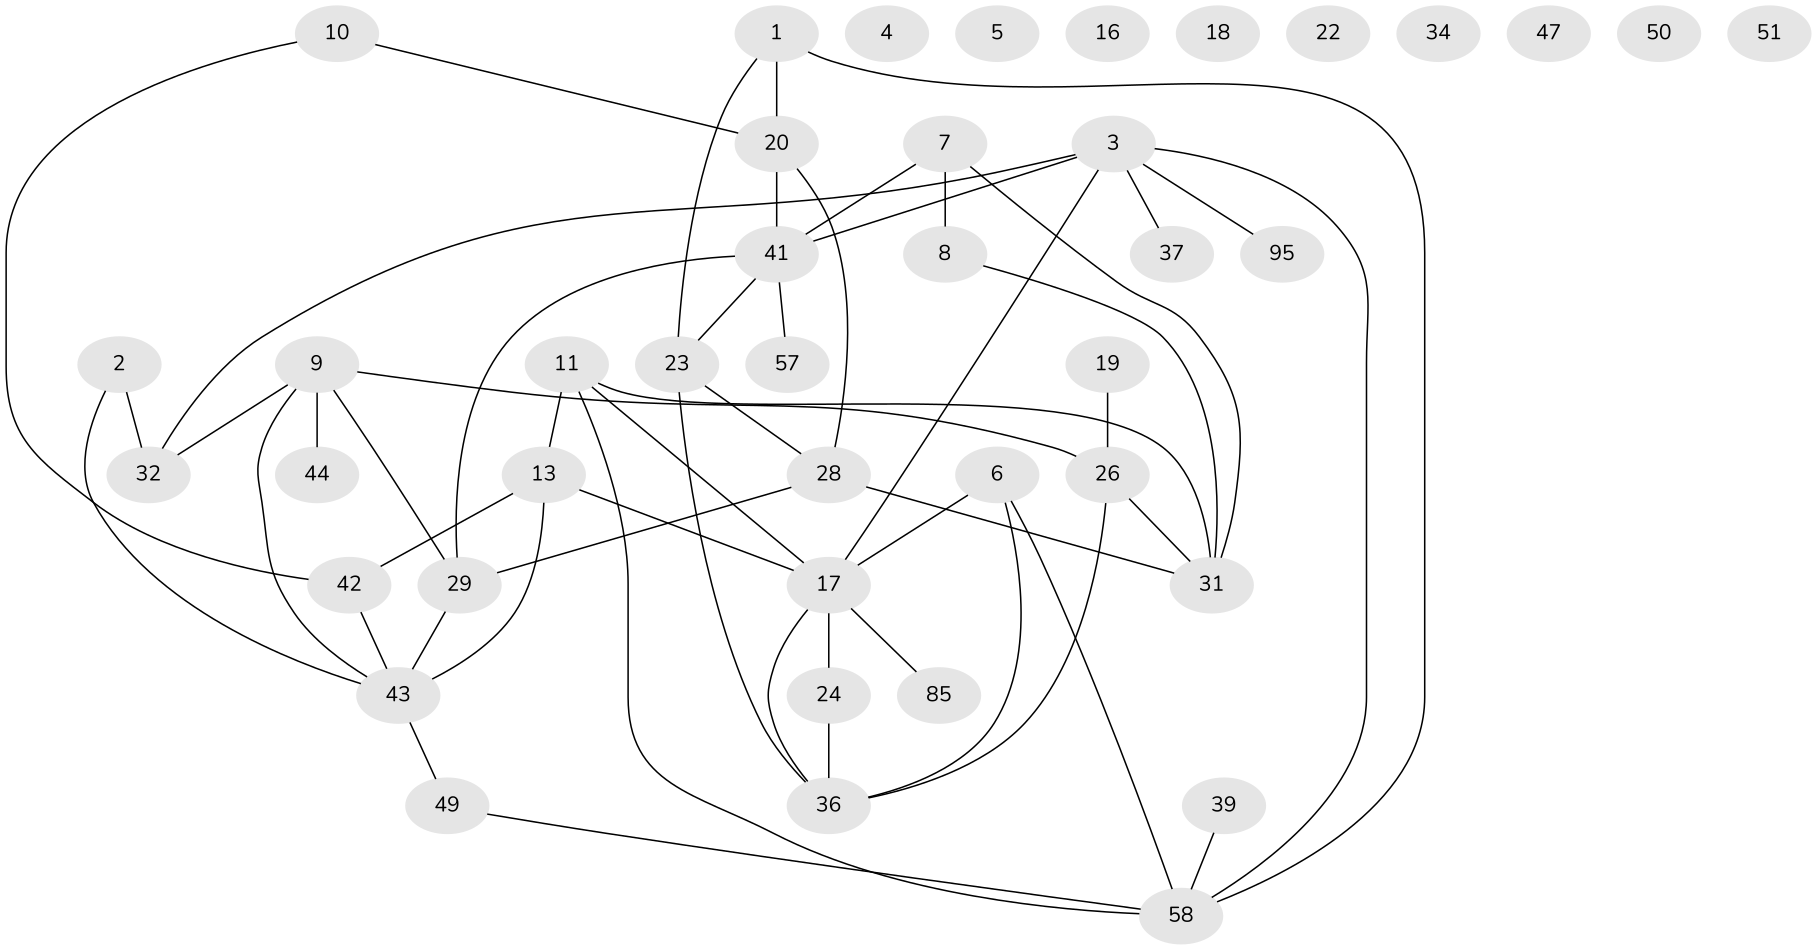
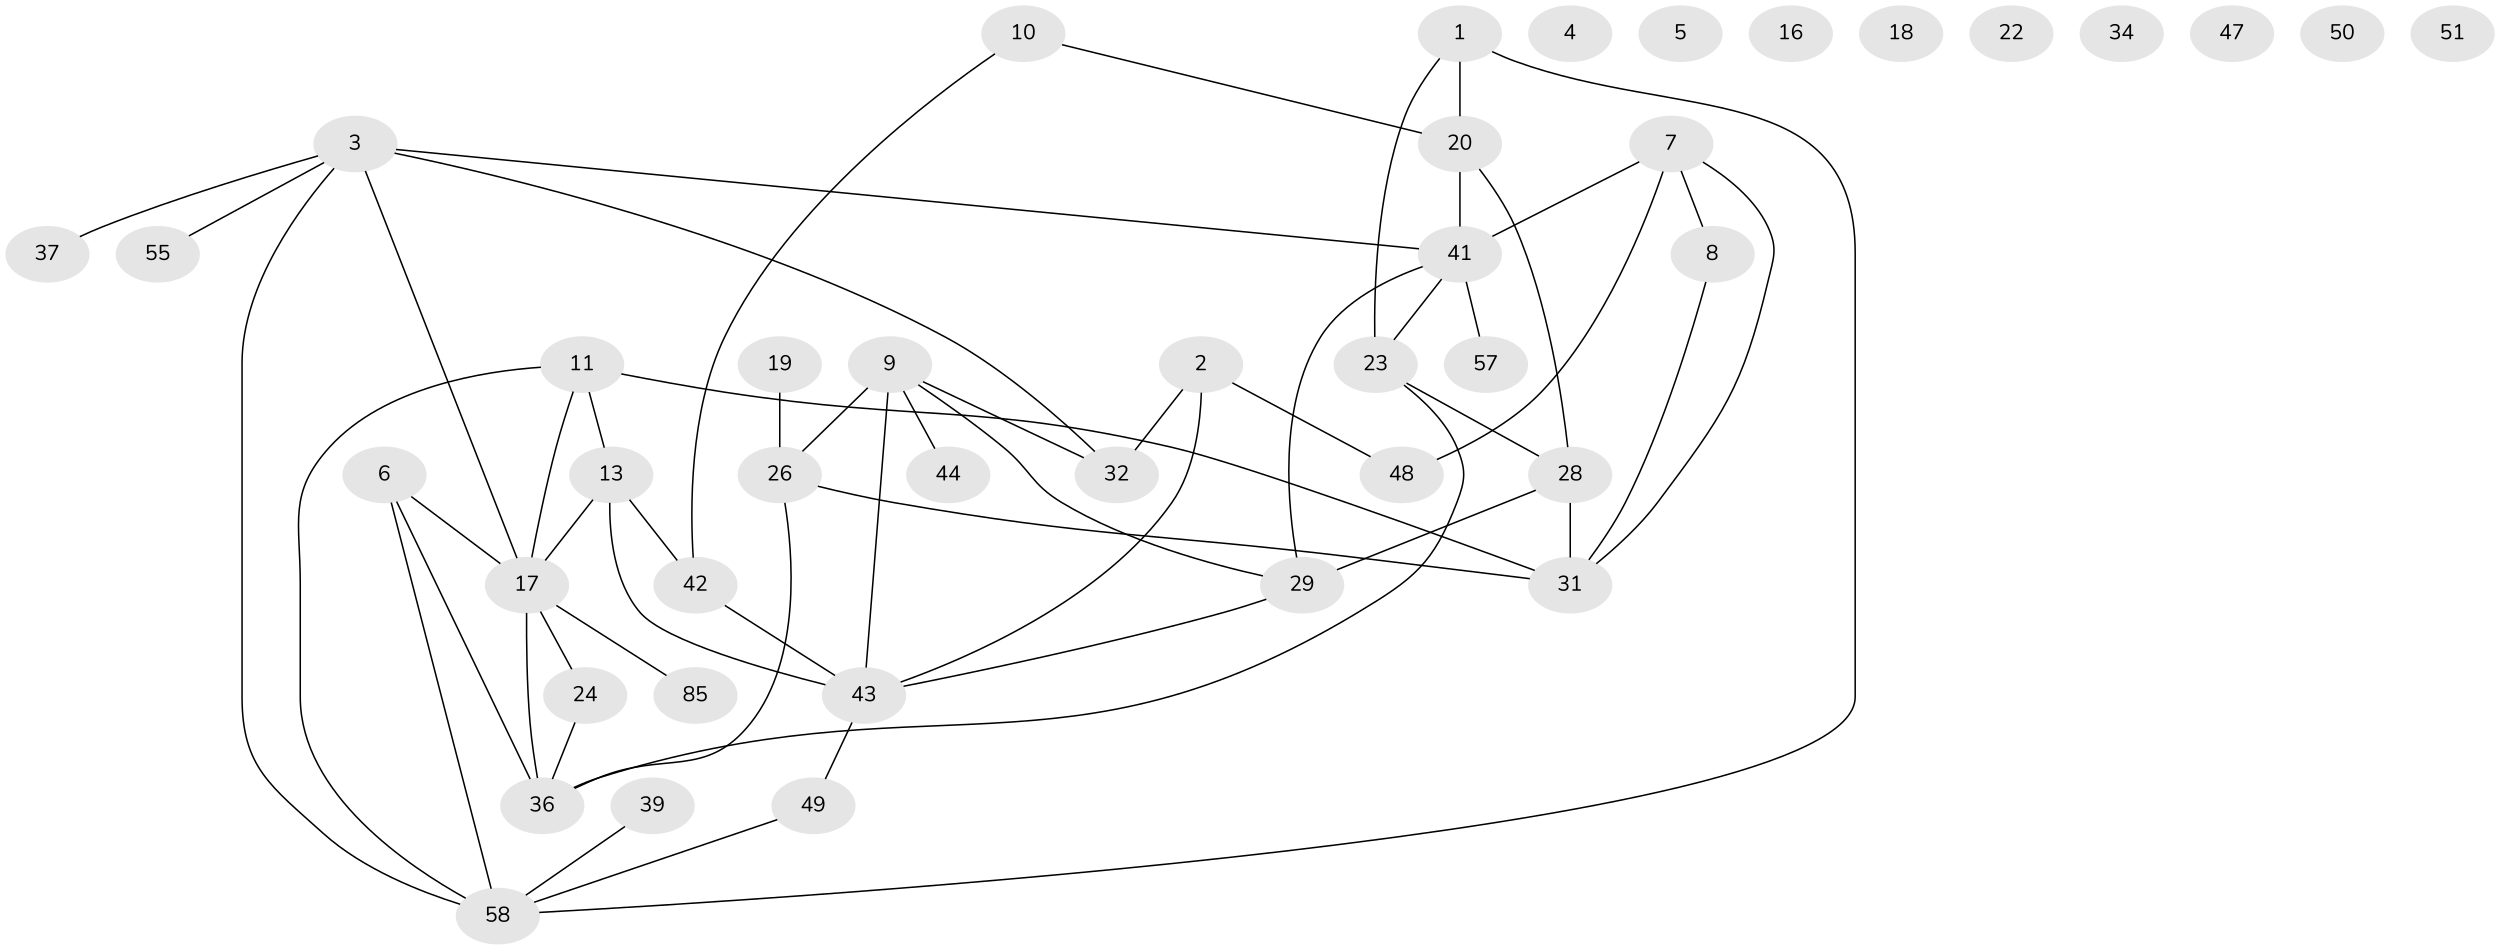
(1282, 254) -> (158, 254)
none -> (1402, 475)
